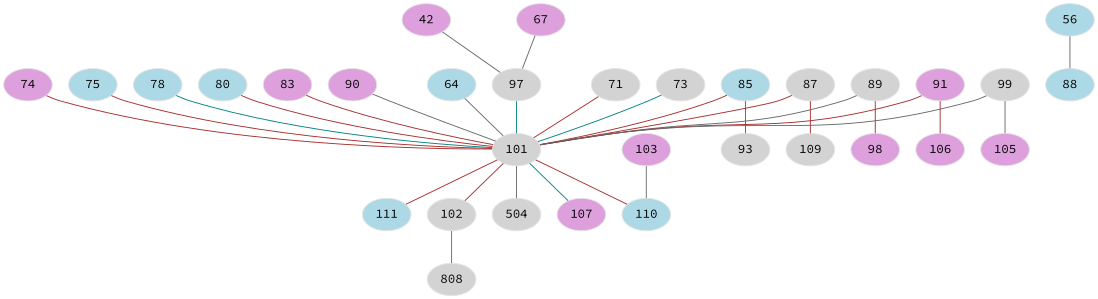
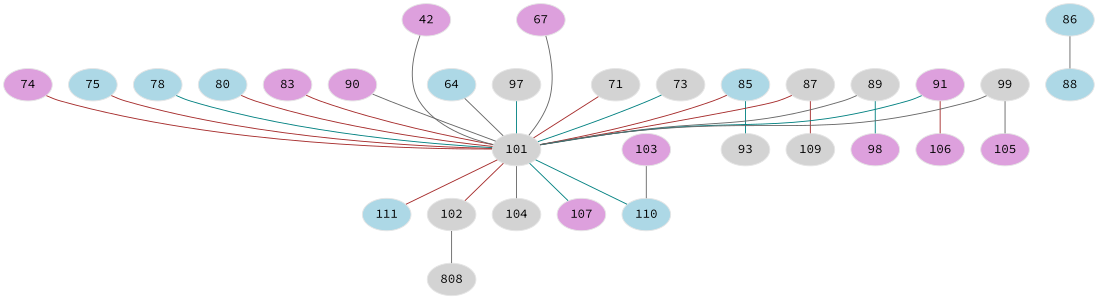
(1070, 20) -> (1070, 20)
(471, 52) -> (423, 106)
(529, 52) -> (551, 88)
(875, 115) -> (875, 115)
(828, 118) -> (828, 118)
(581, 182) -> (581, 182)
(516, 215) -> (516, 215)
